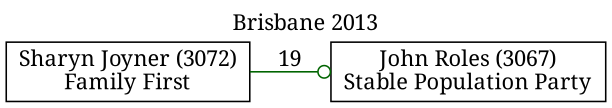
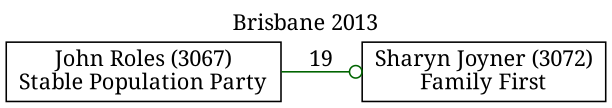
(284, 72) -> (315, 72)
